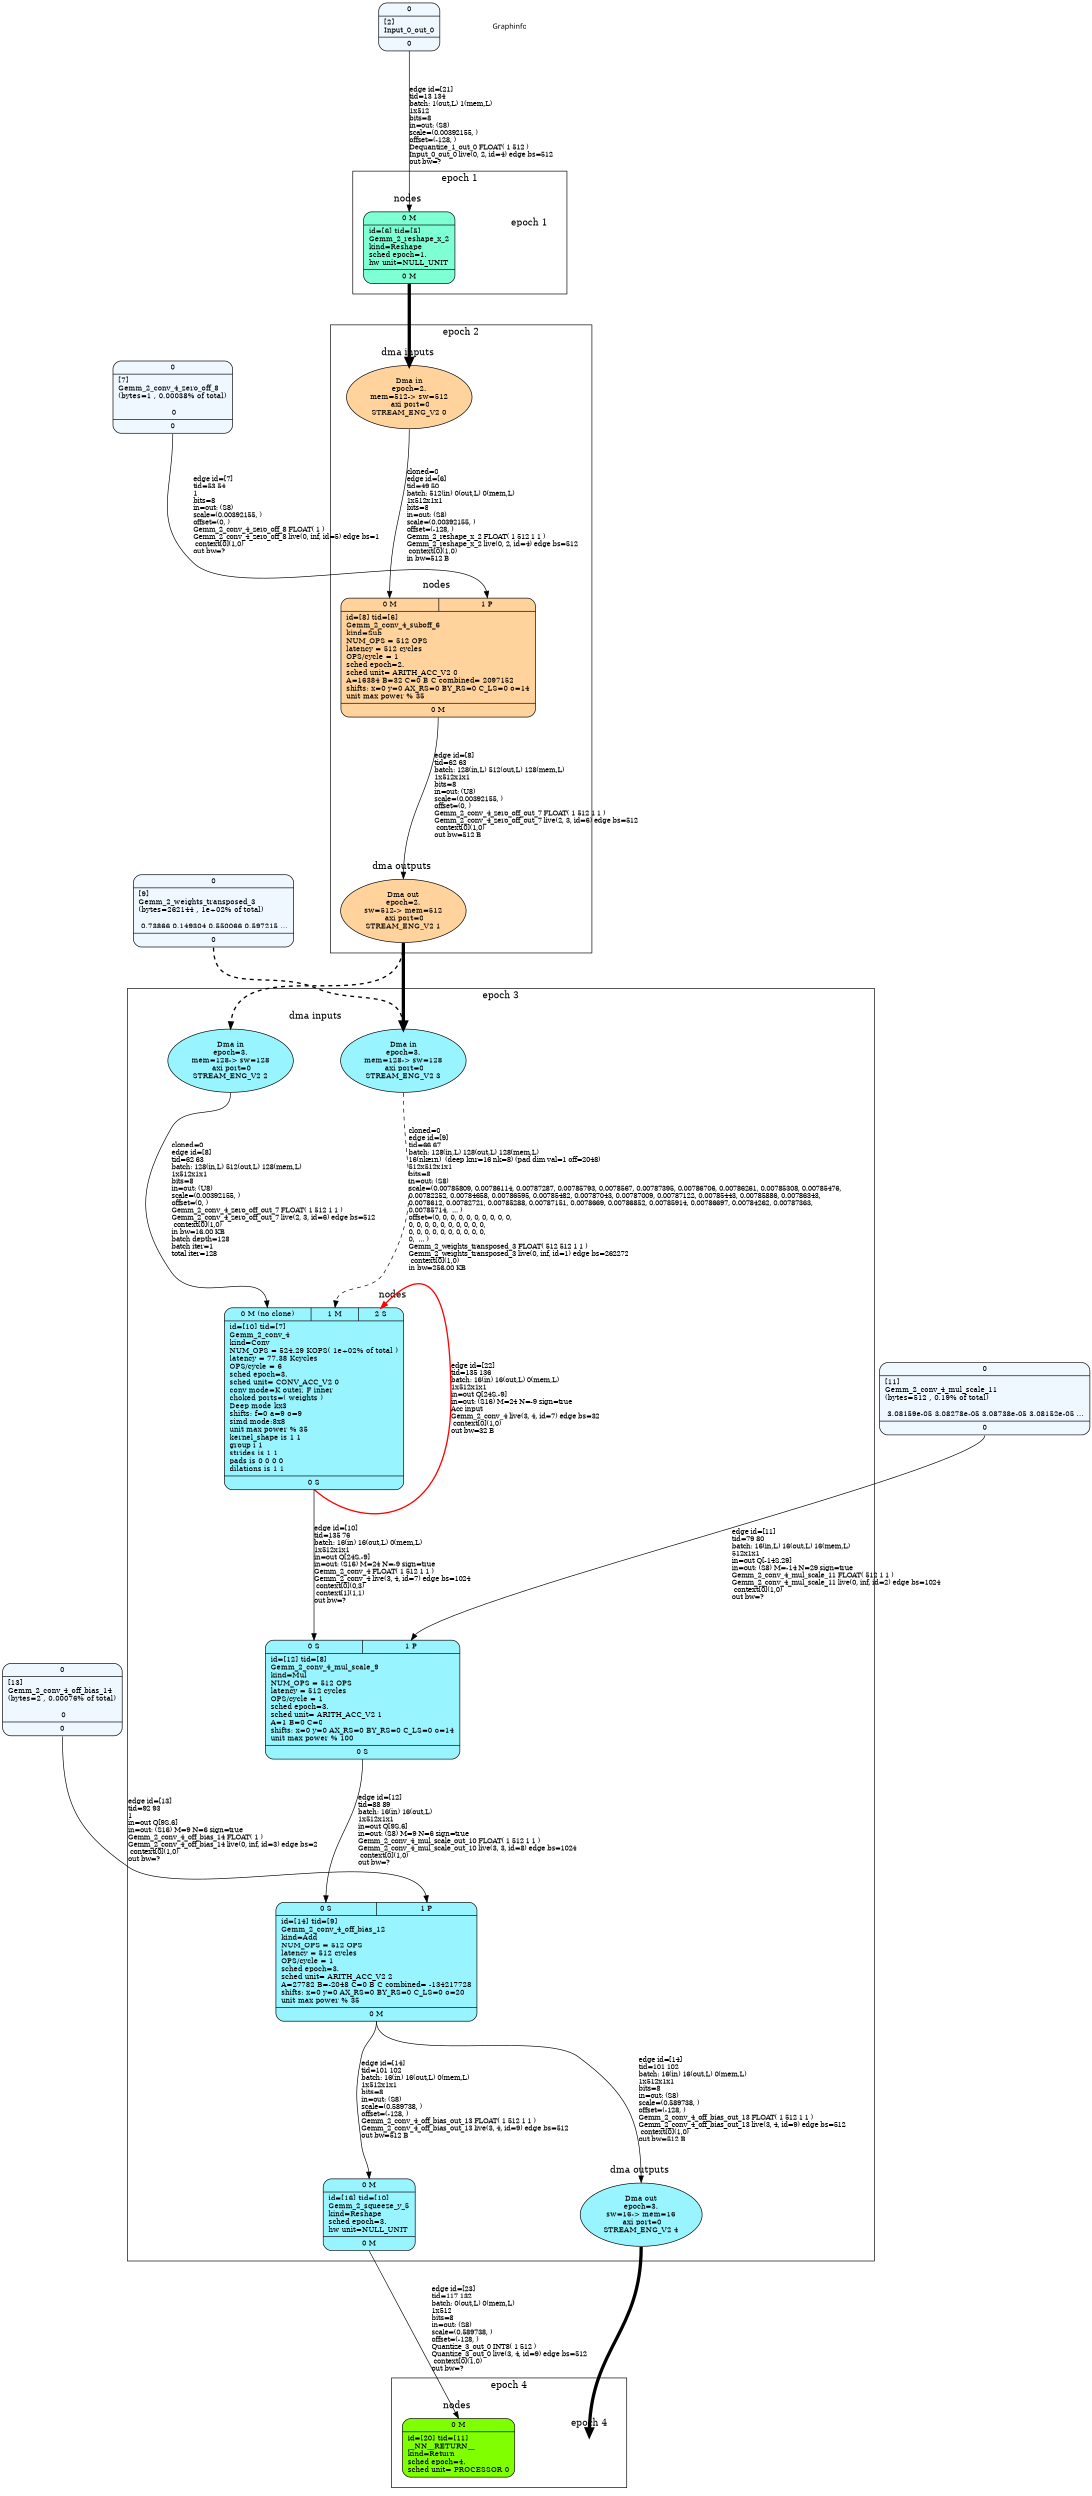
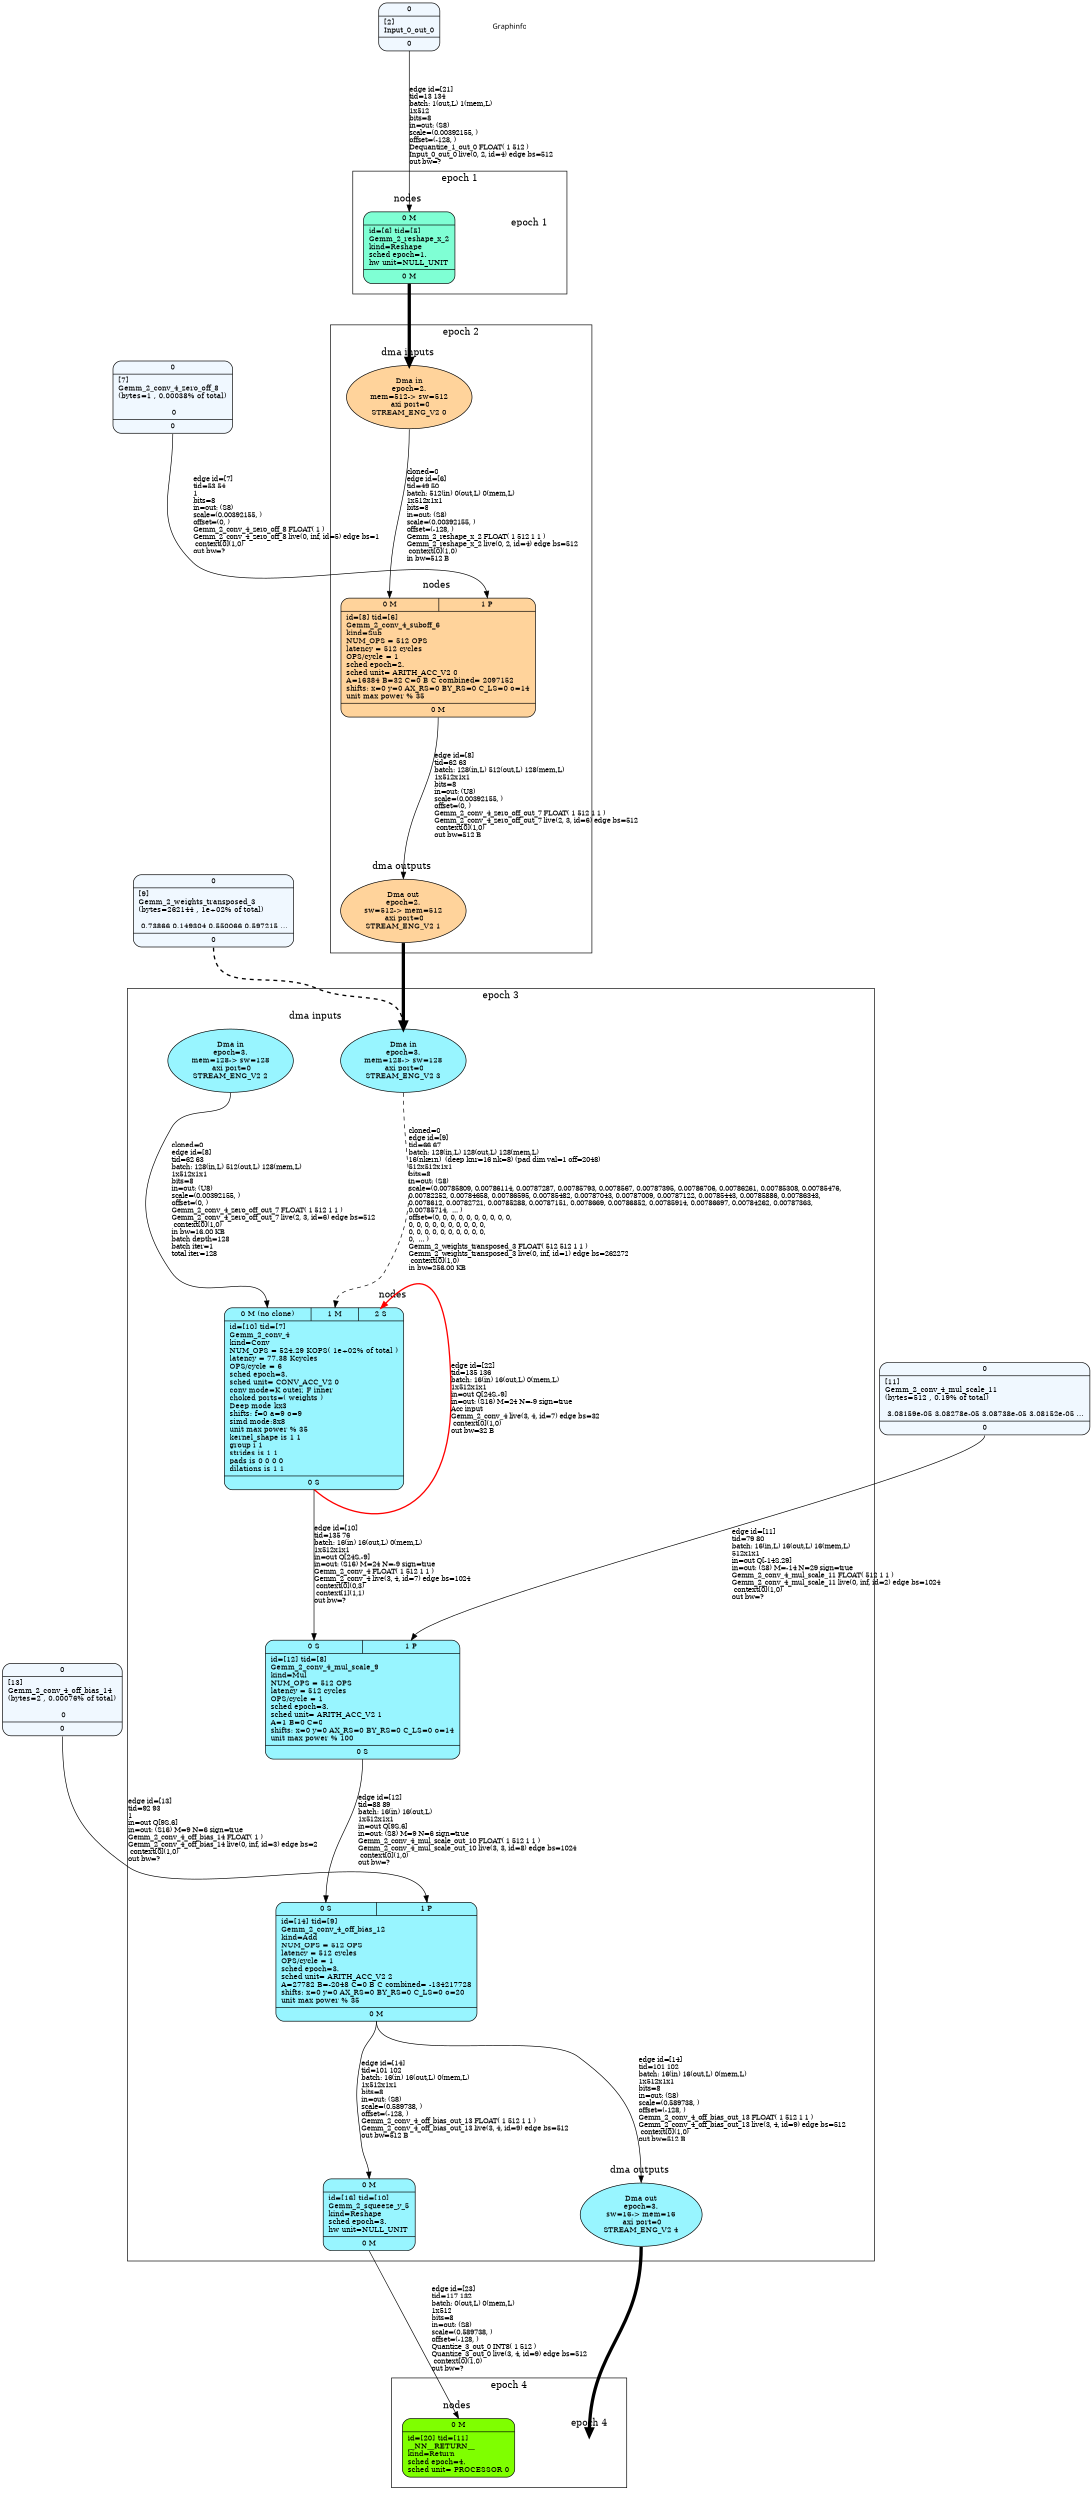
(357, 984) -> none
